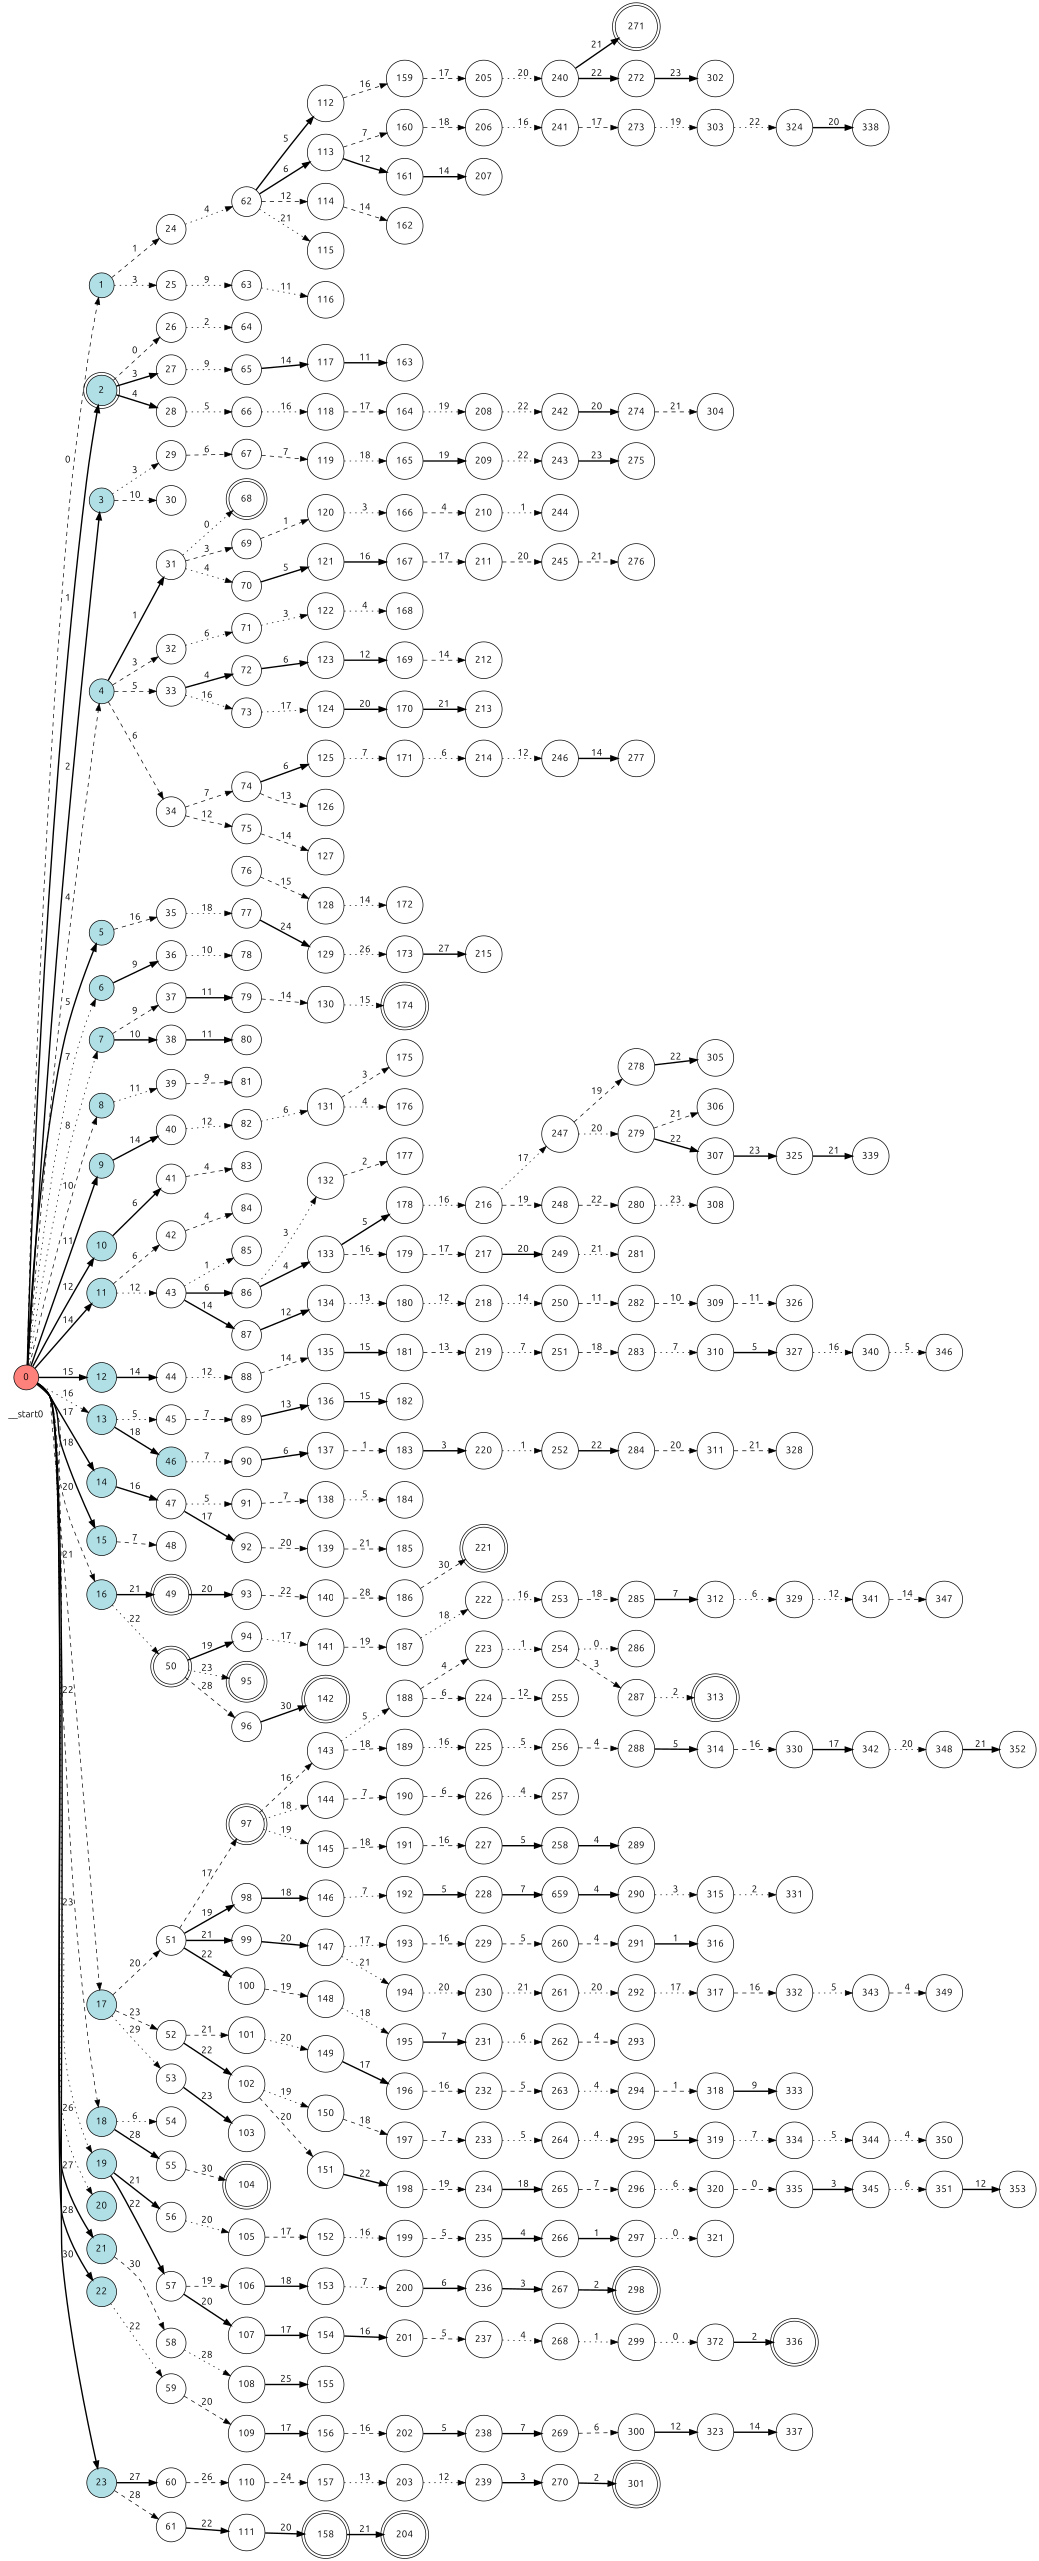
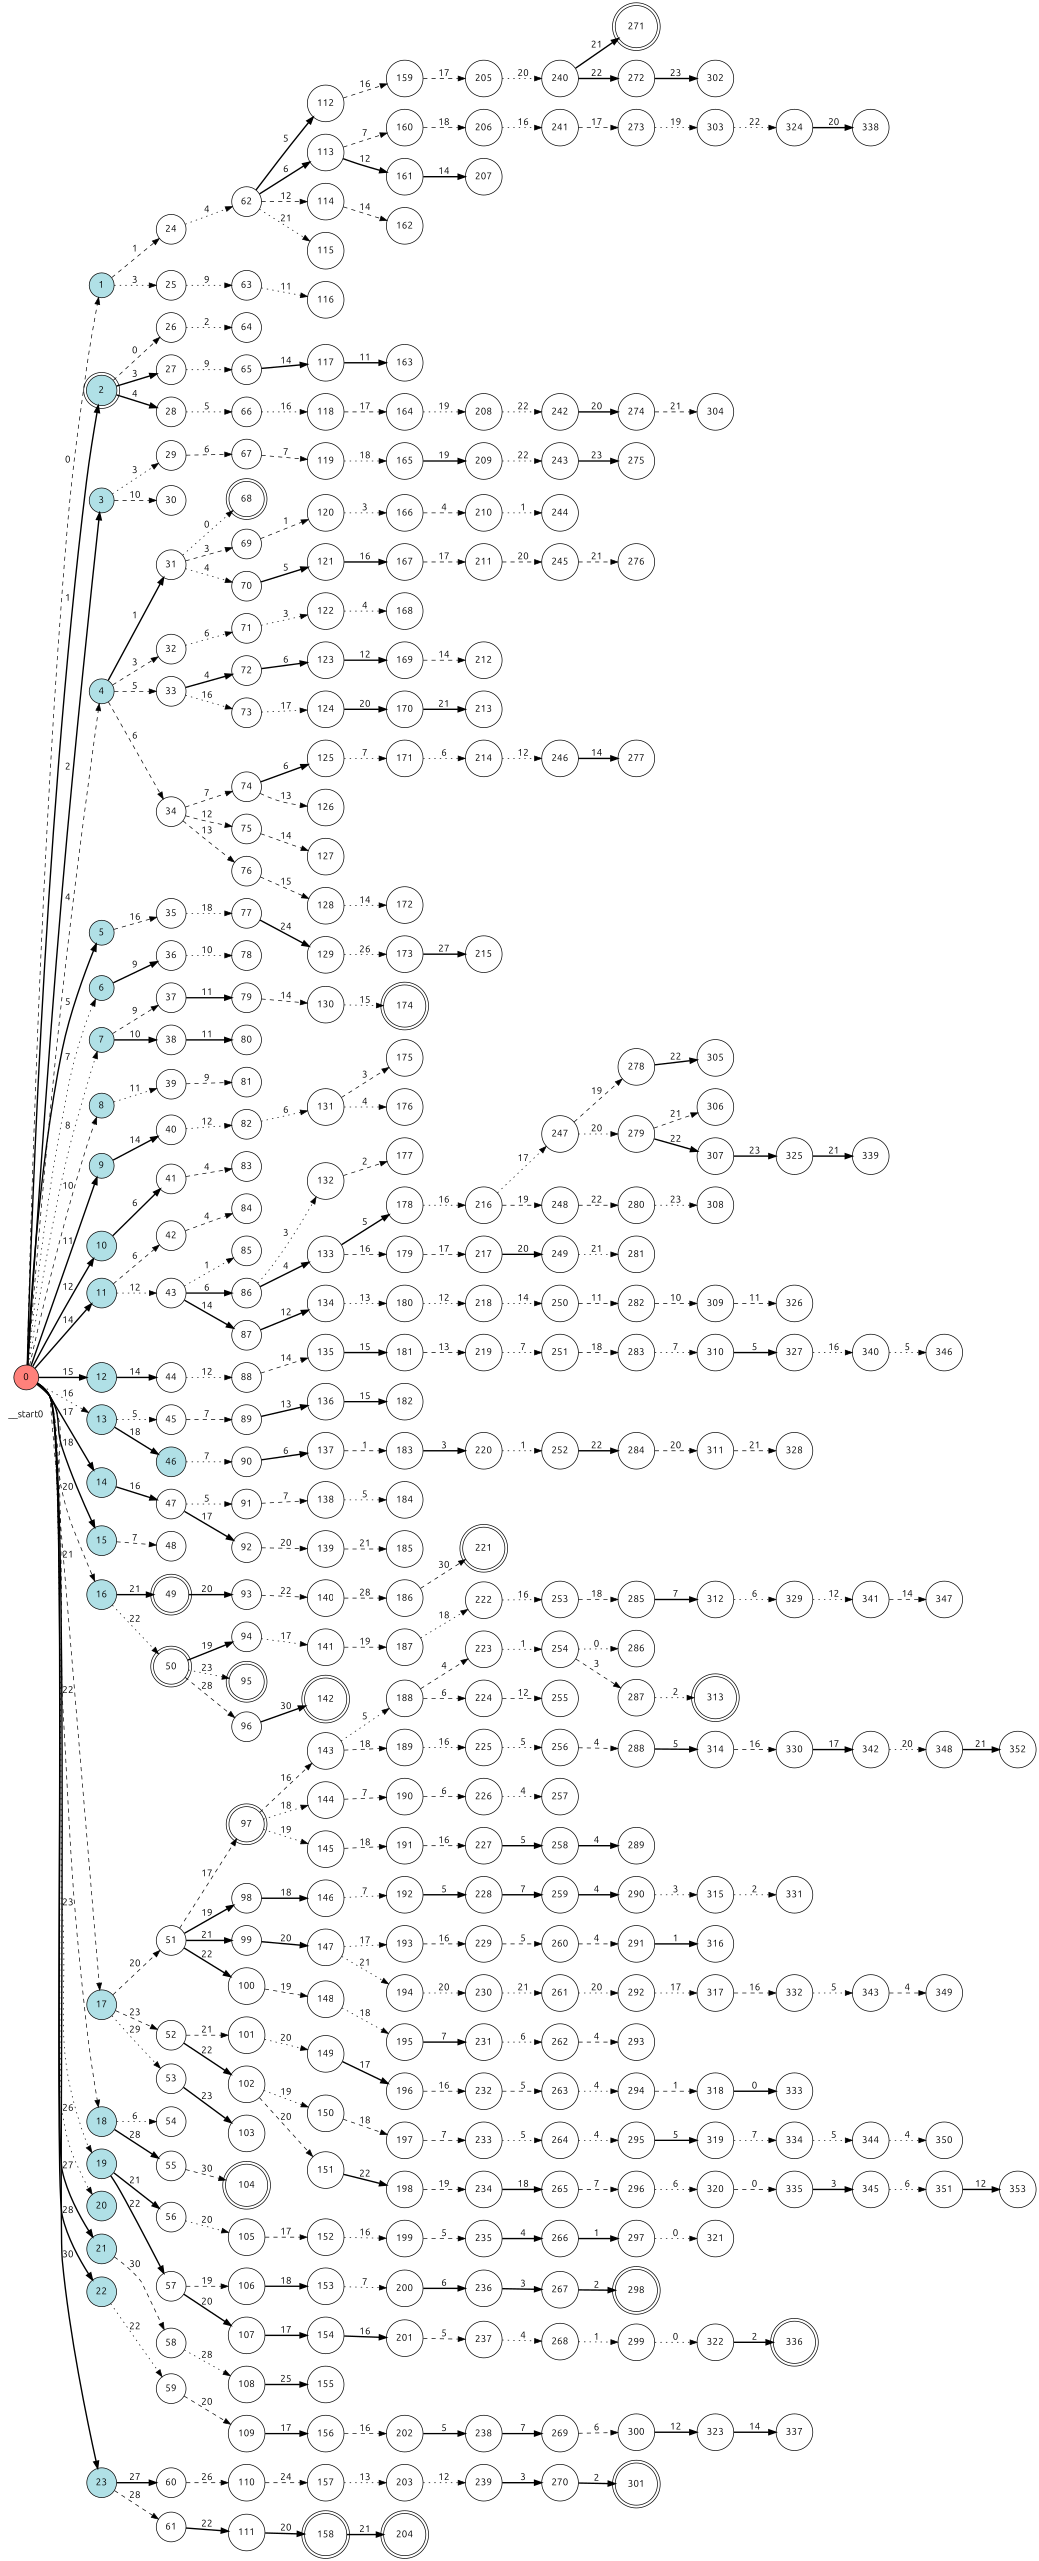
none -> (206, 840)
(560, 1895) -> (560, 1895)
(755, 2086) -> (755, 2086)
(715, 2342) -> (715, 2342)
